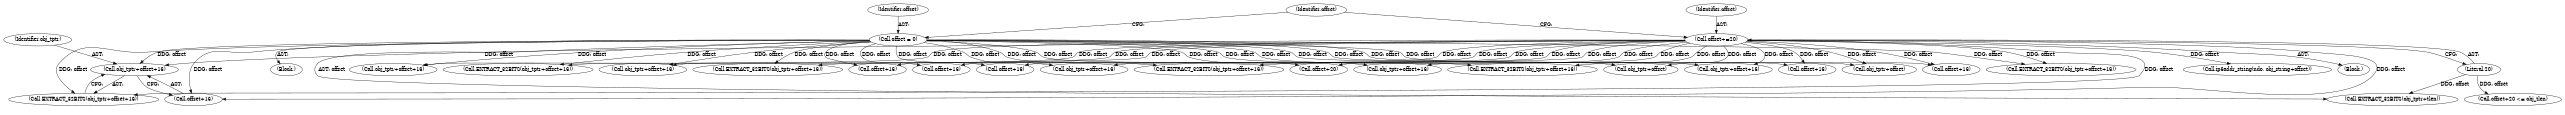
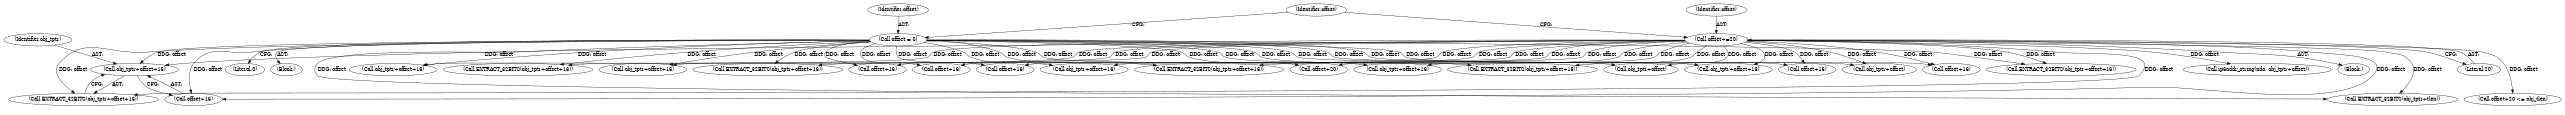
none -> (245, 70)
(332, 70) -> (332, 70)
(2257, 70) -> (2257, 70)
(2439, 83) -> (2272, 47)
(2479, 85) -> (2142, 43)
